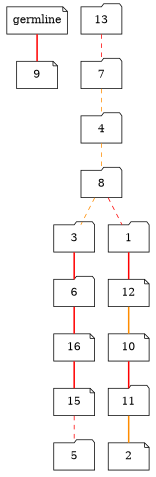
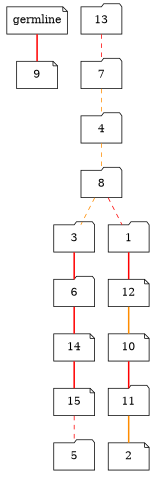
(74, 347) -> (74, 347)
